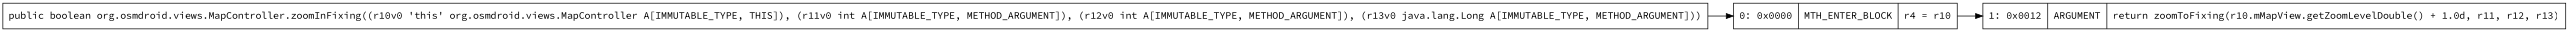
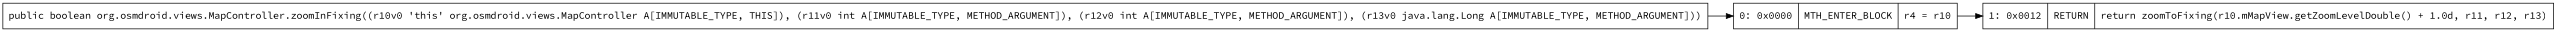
(2077, 16) -> (2071, 16)
